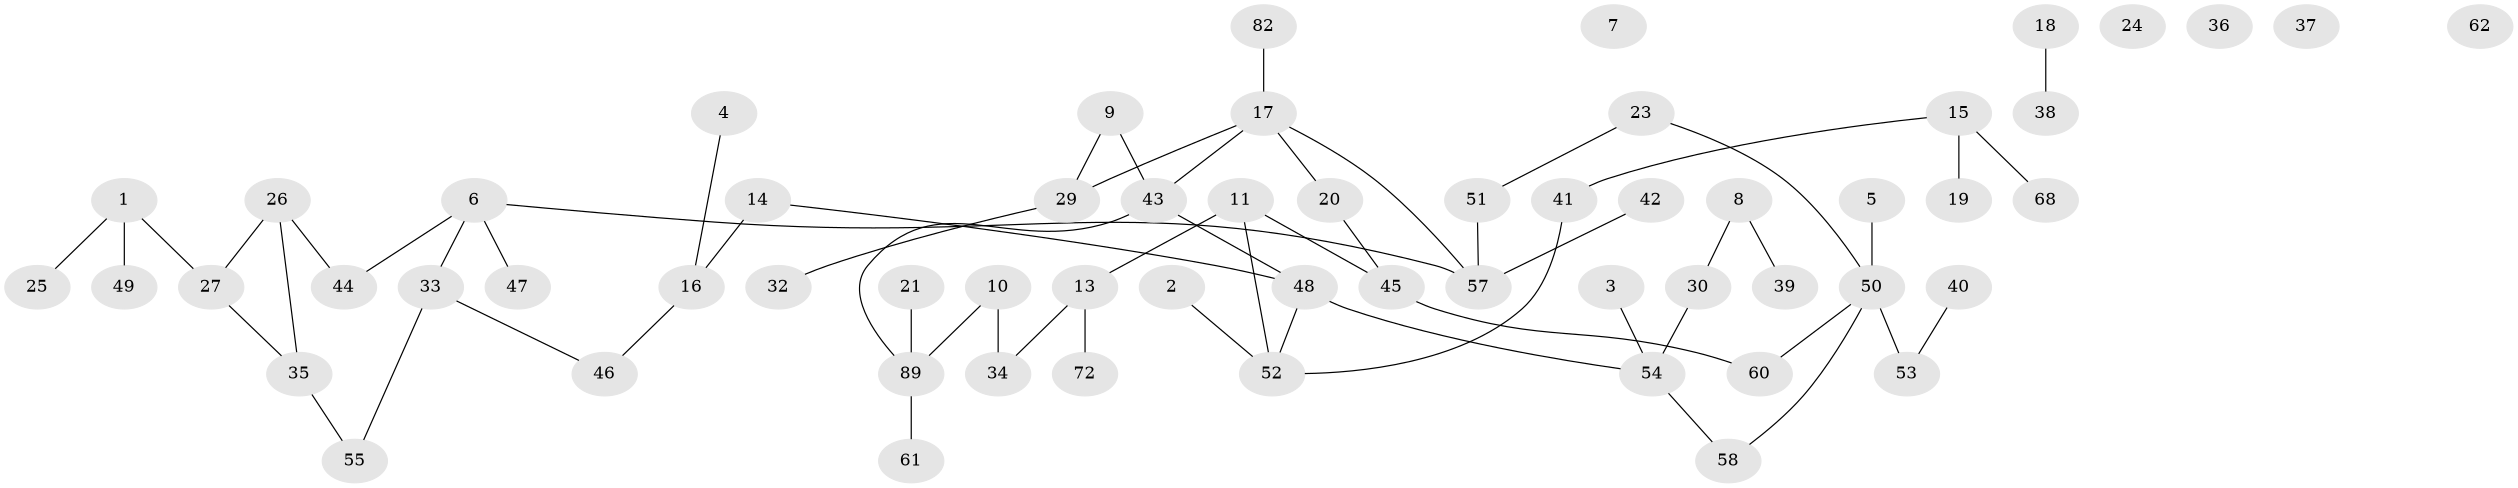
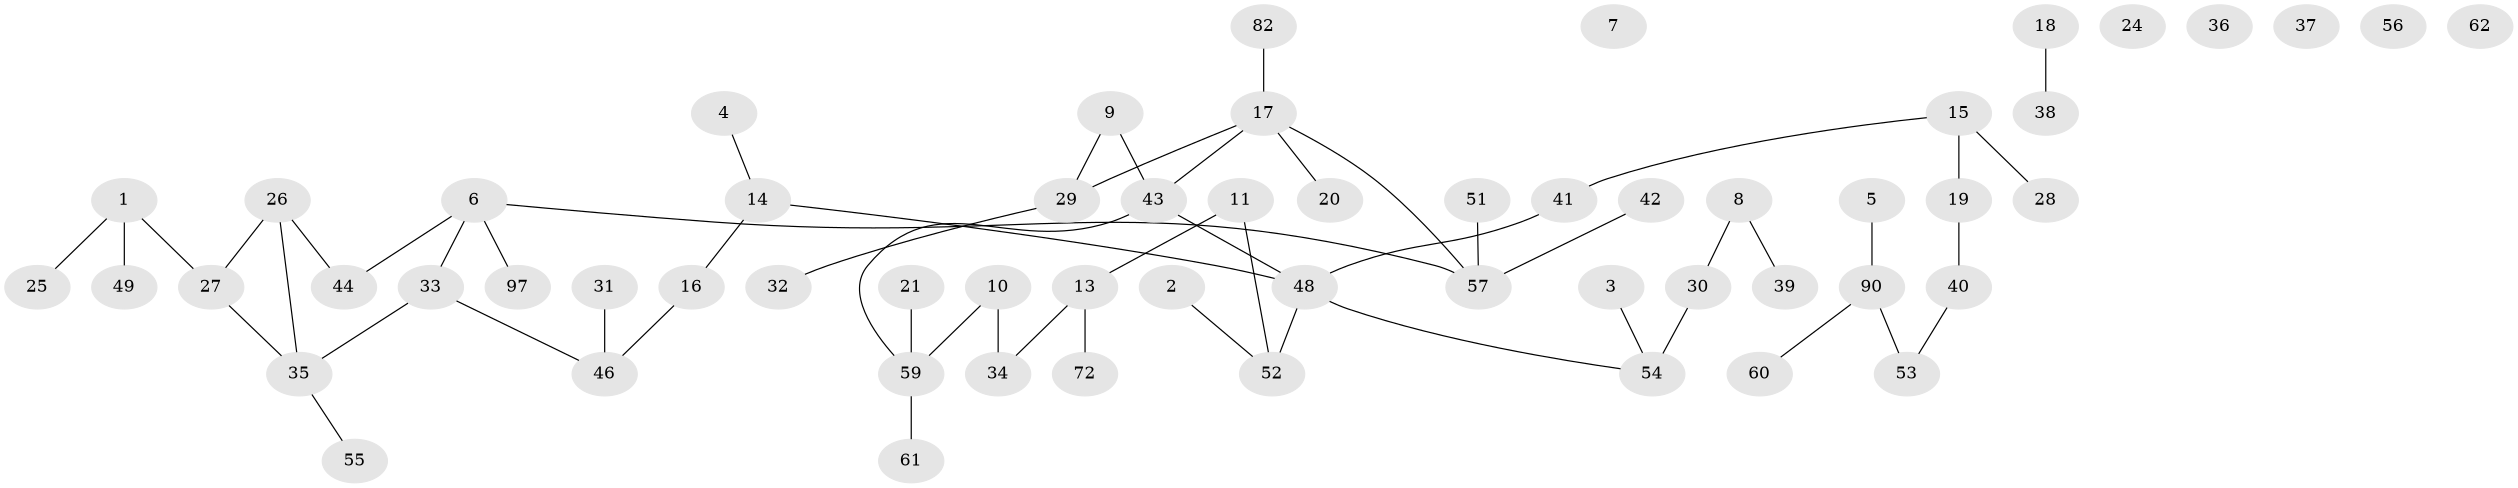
none -> (2393, 27)
(1641, 113) -> none
(708, 200) -> (741, 157)
(2046, 200) -> (2046, 200)
none -> (1959, 244)
(518, 287) -> (518, 287)
none -> (605, 287)
(1392, 287) -> none
(1872, 287) -> (1872, 287)
(1457, 347) -> (1429, 245)
(393, 374) -> (365, 331)
(911, 374) -> (911, 374)
(1728, 461) -> none
